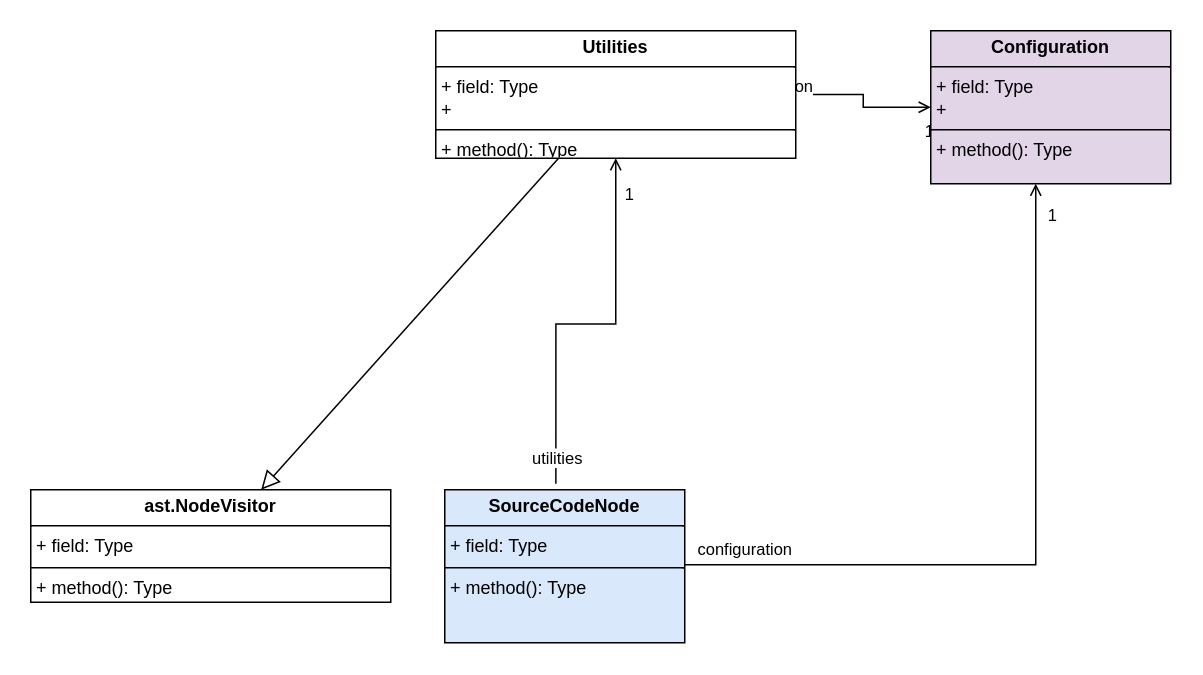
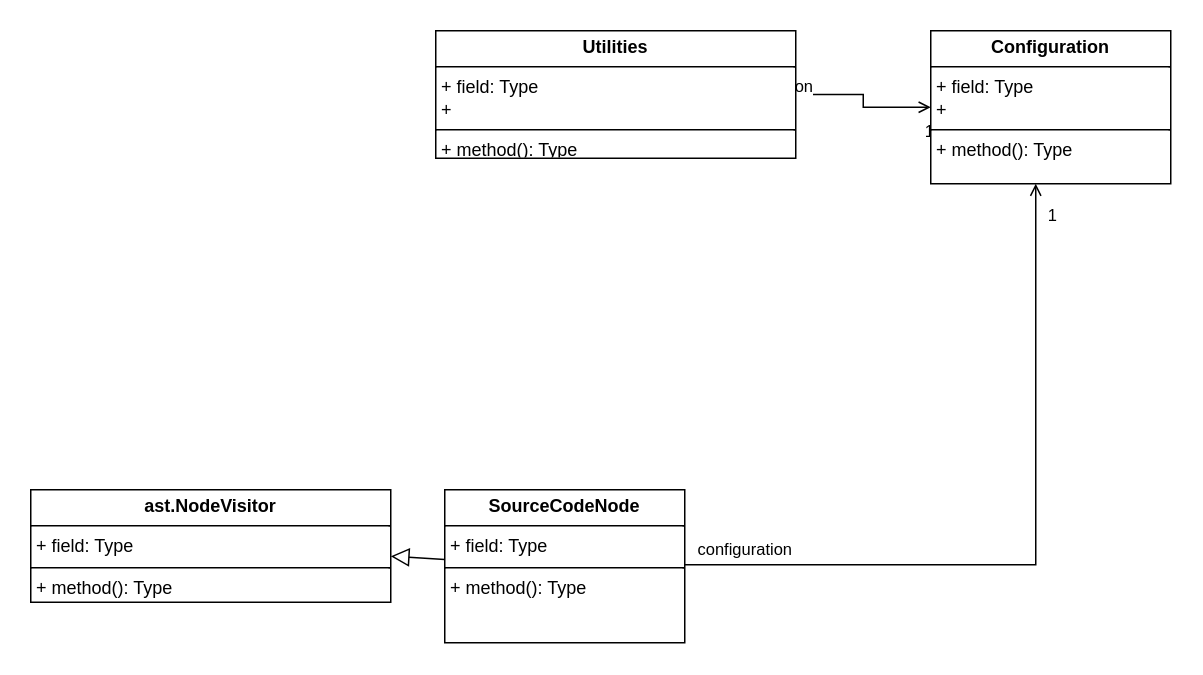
(1051, 107) -> (1051, 107)
(416, 318) -> (426, 558)
(587, 324) -> none
(565, 566) -> (565, 566)
